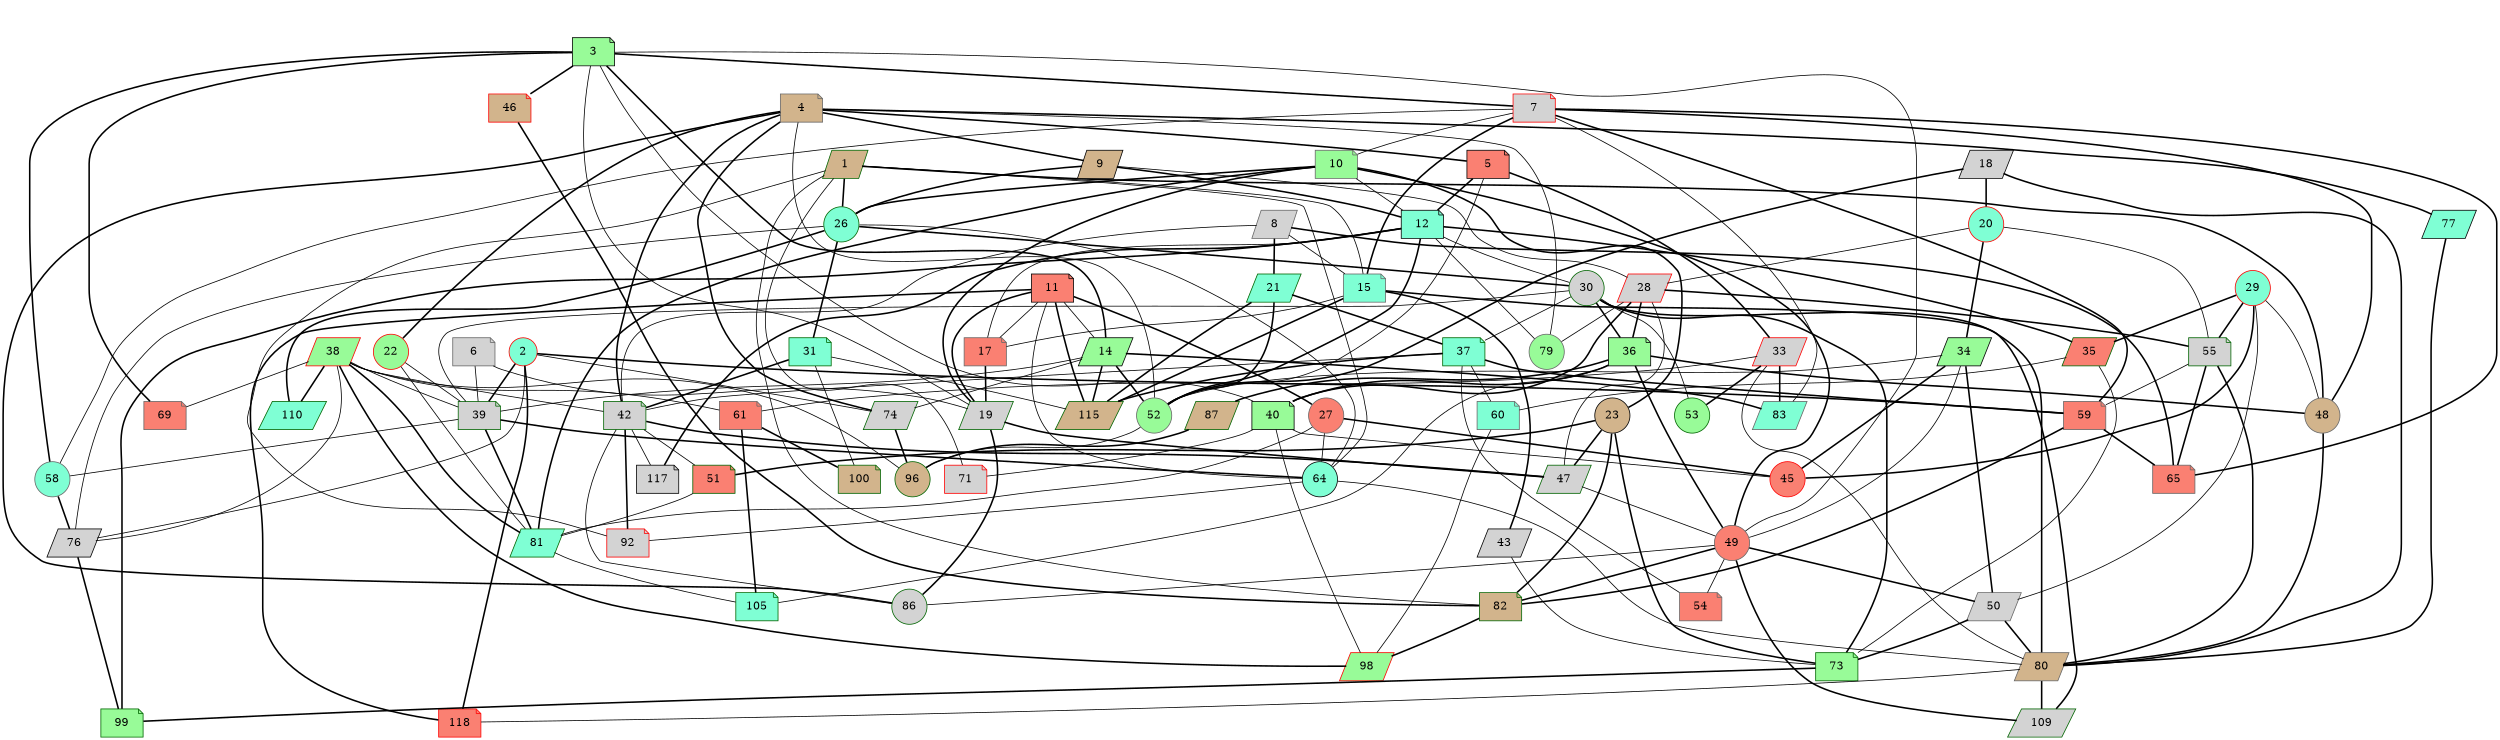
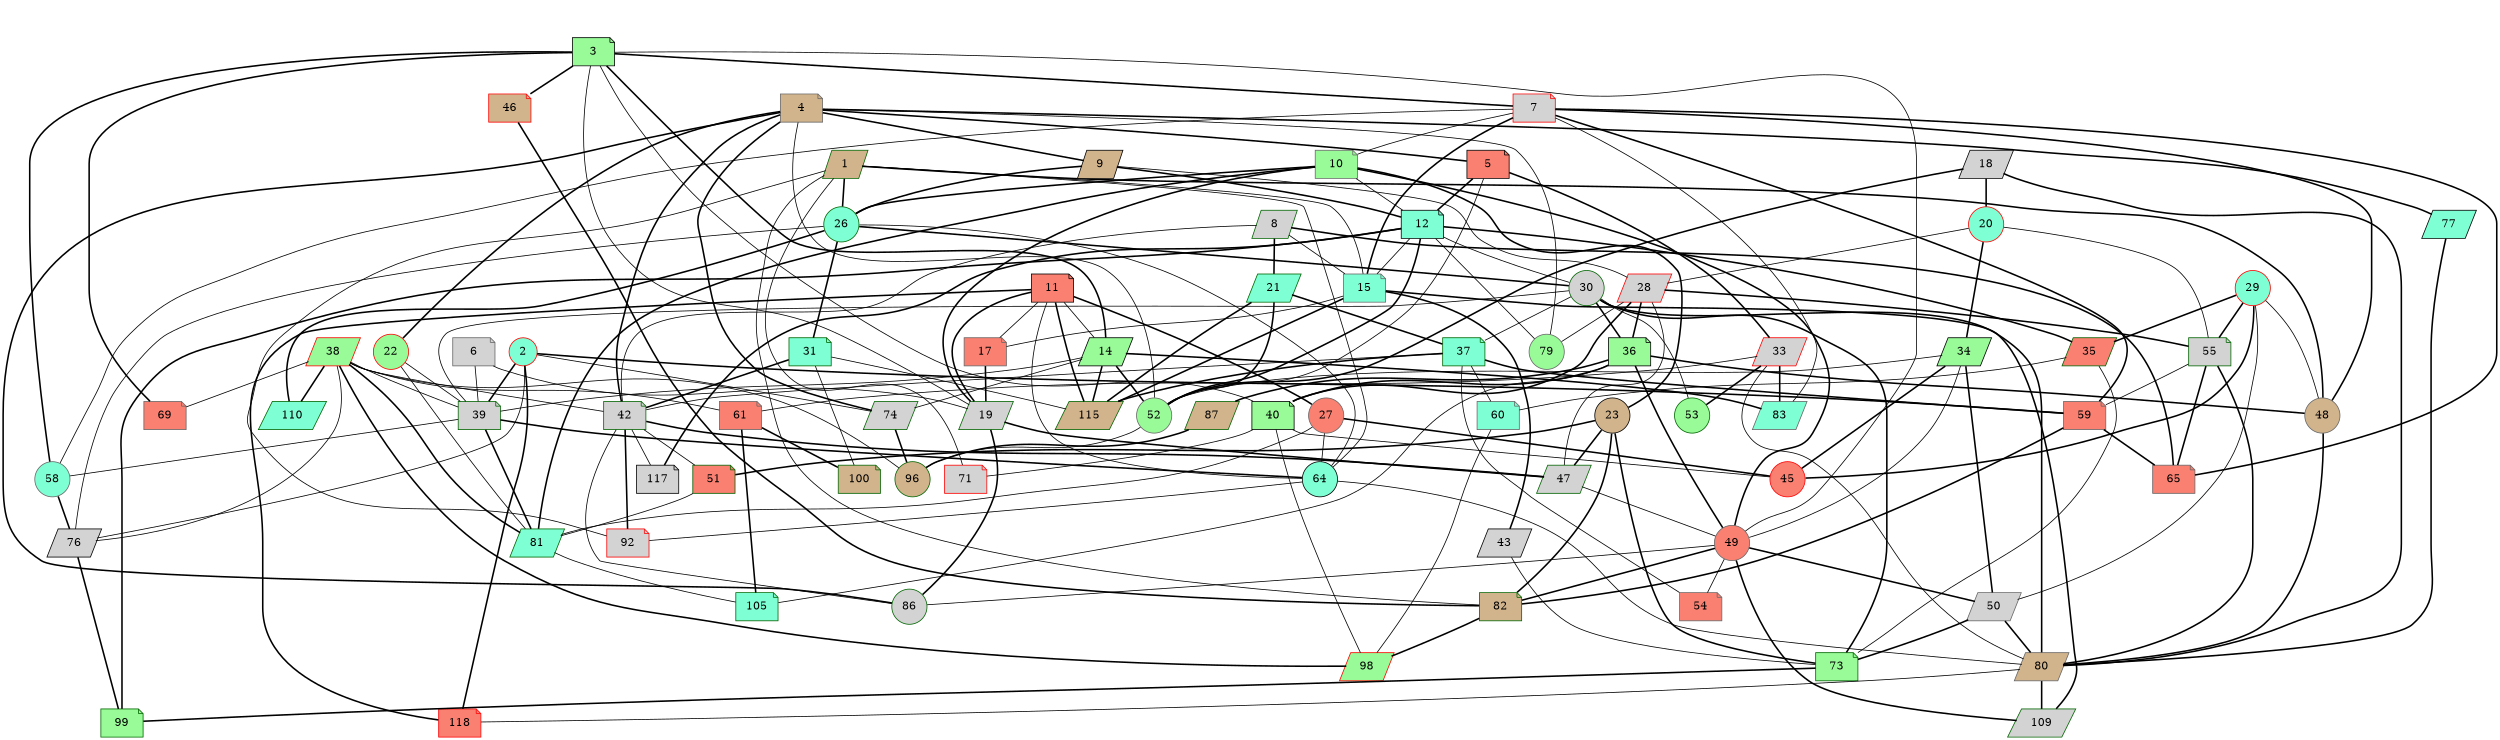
(1275, 224) -> (1275, 224)
(1172, 245) -> (1393, 256)
